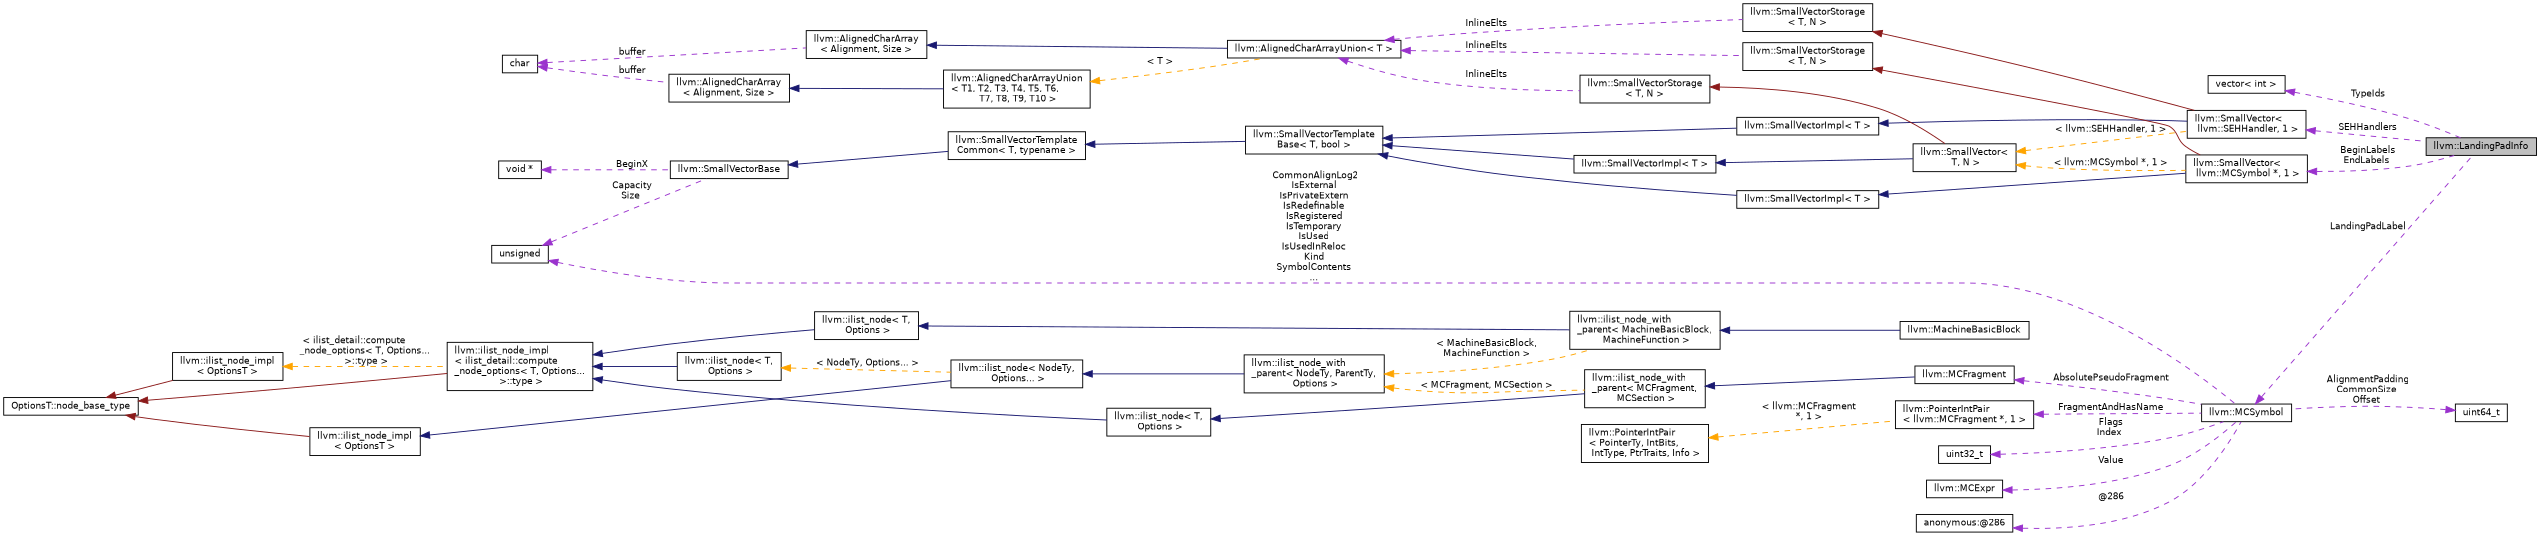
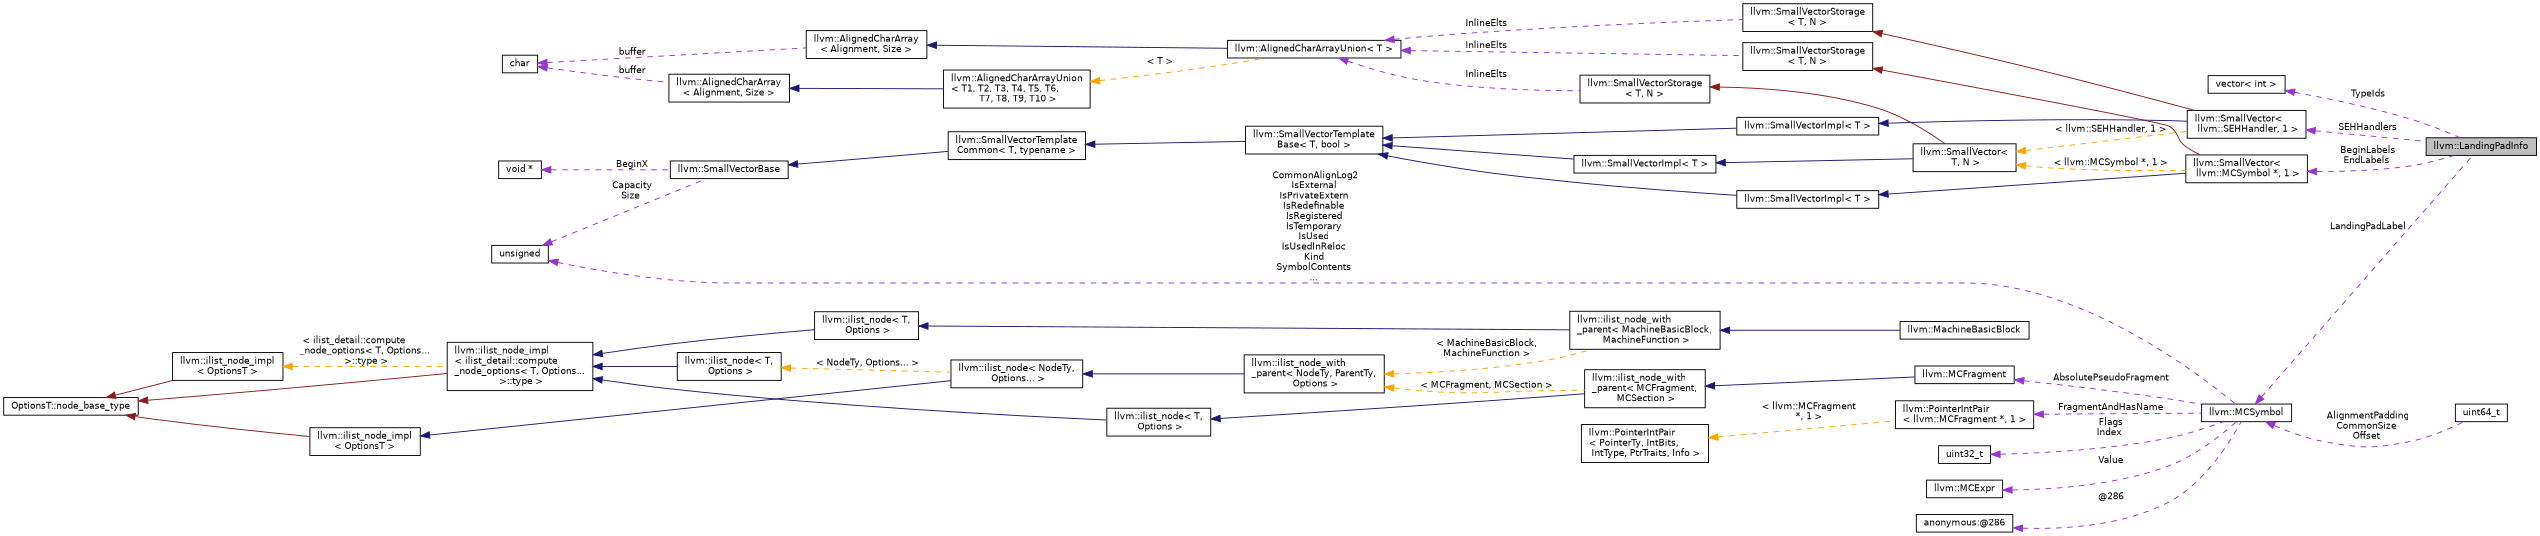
(2369, 406) -> (2370, 447)
